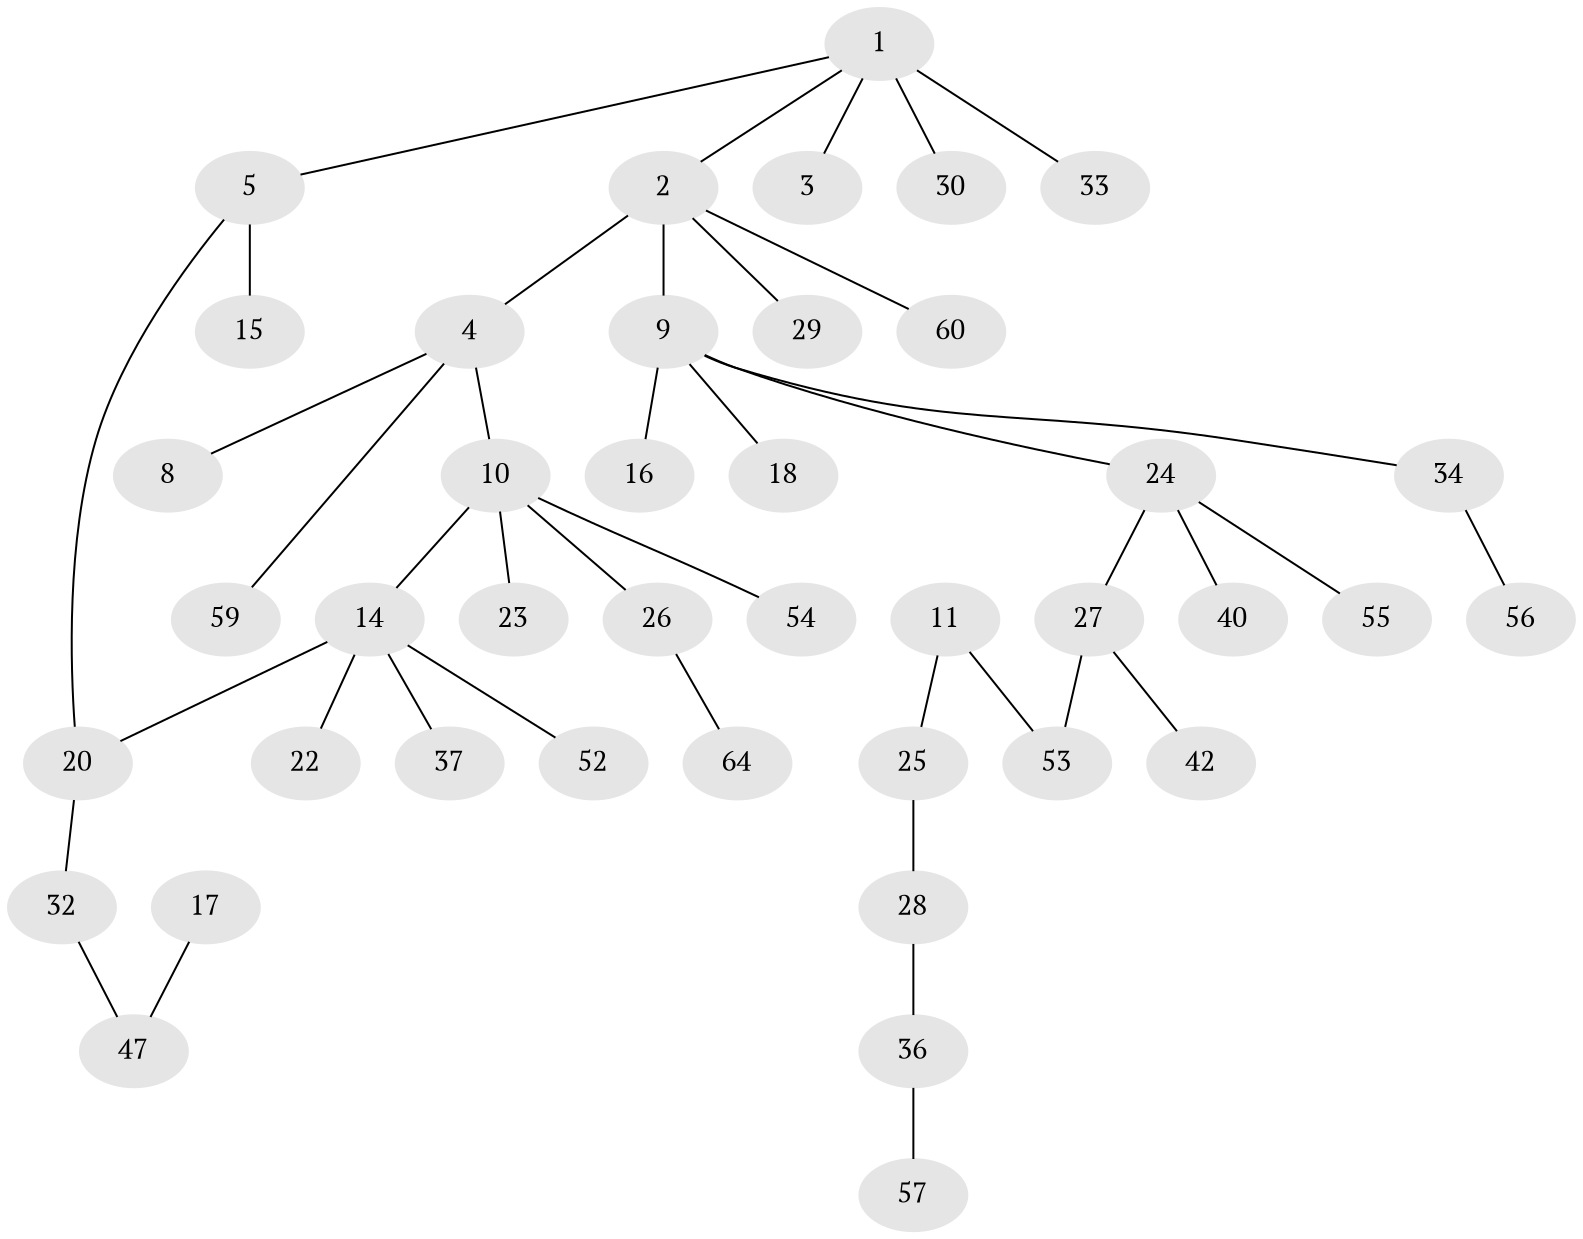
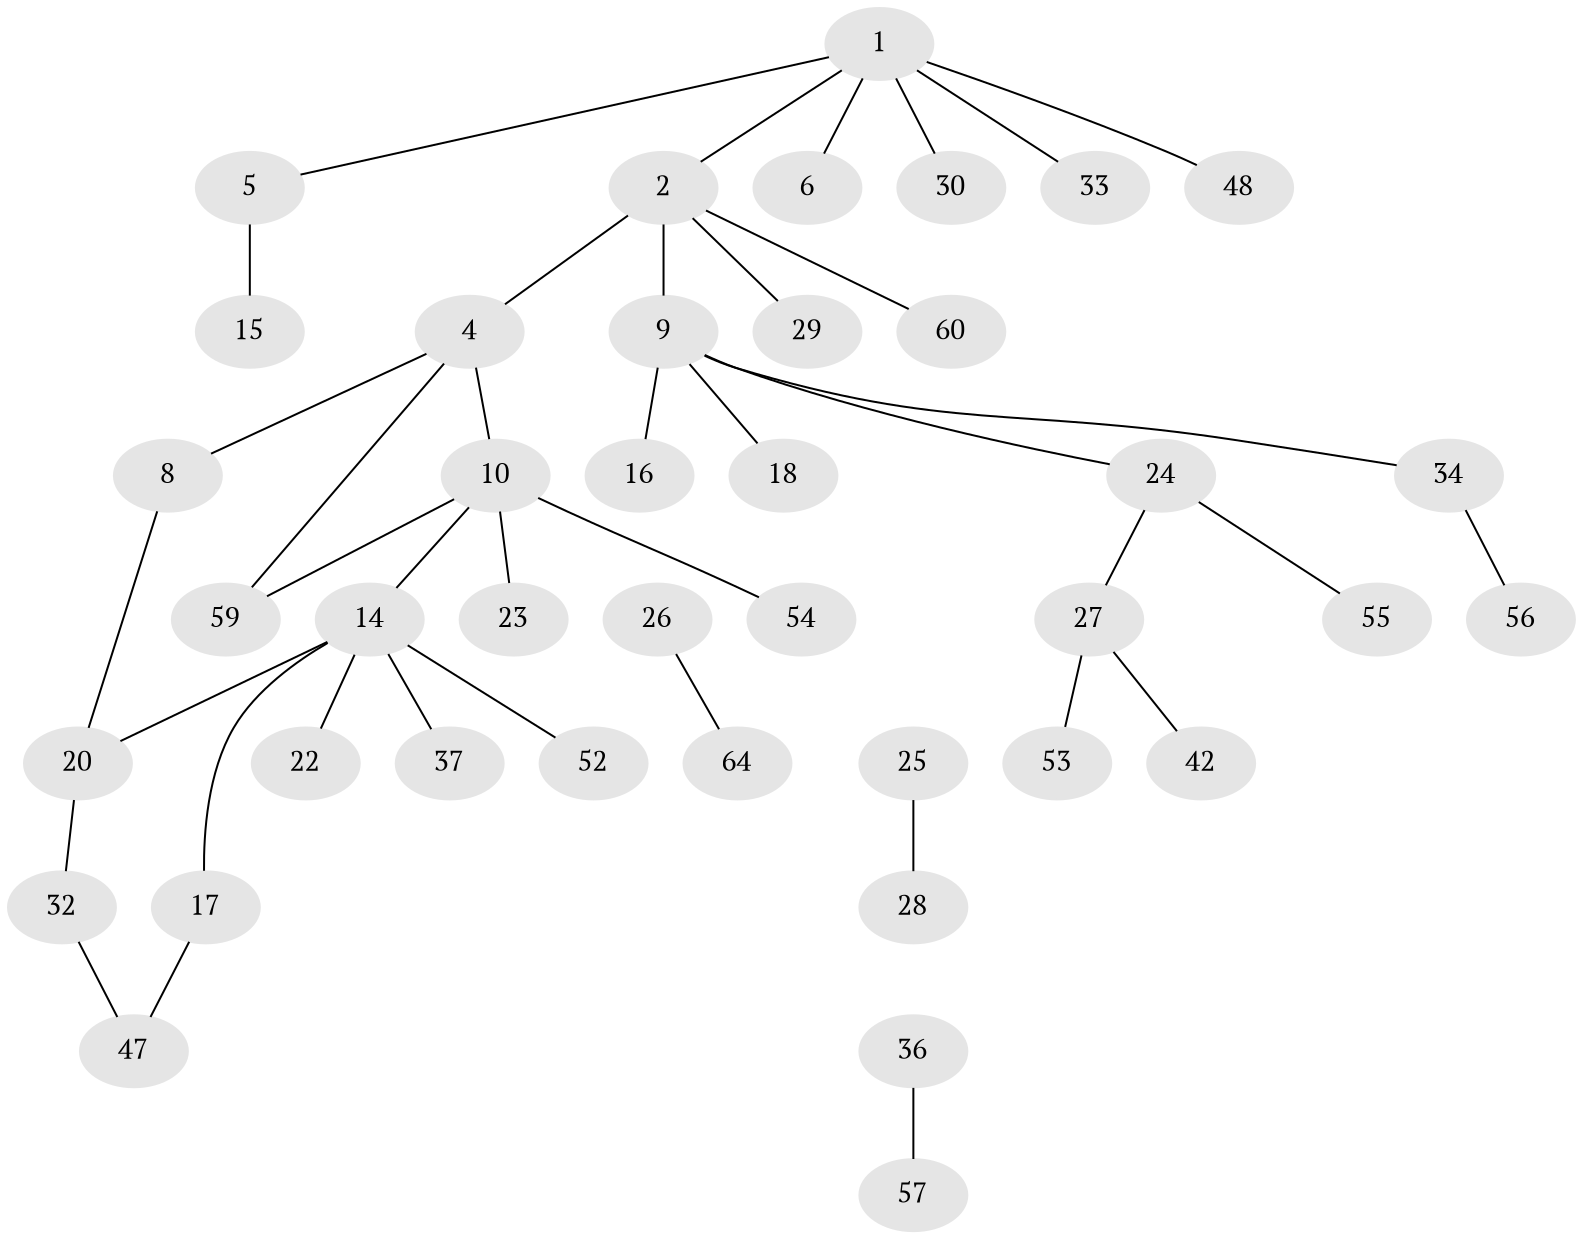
(807, 188) -> (807, 188)
none -> (1239, 188)
(92, 456) -> (123, 620)
(577, 548) -> (361, 548)
(945, 620) -> none
(1233, 620) -> none
none -> (229, 737)
(913, 980) -> none
